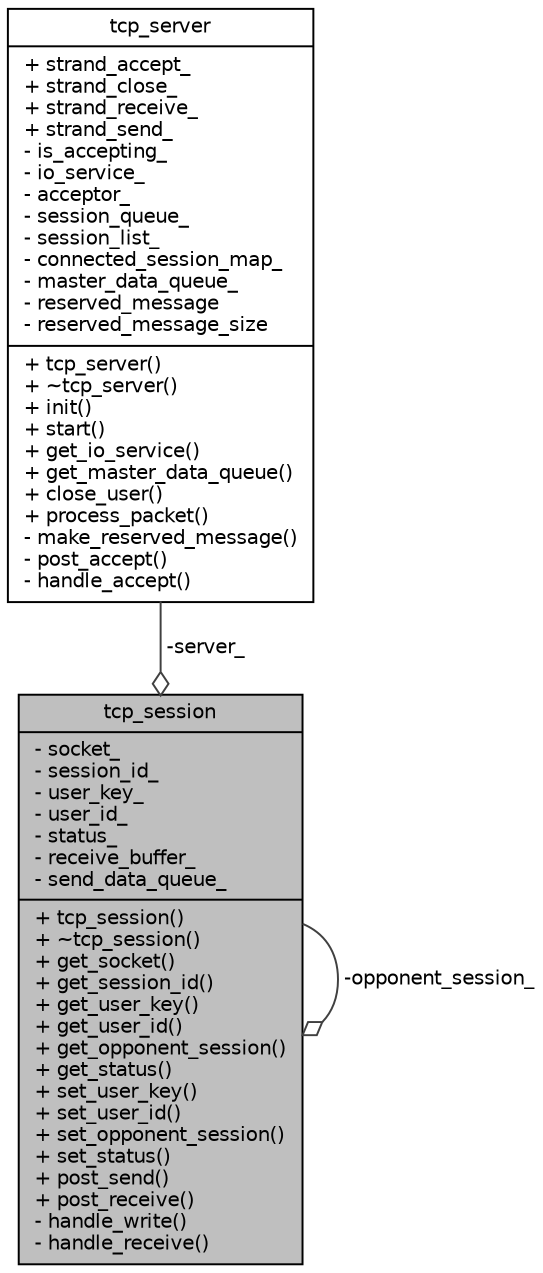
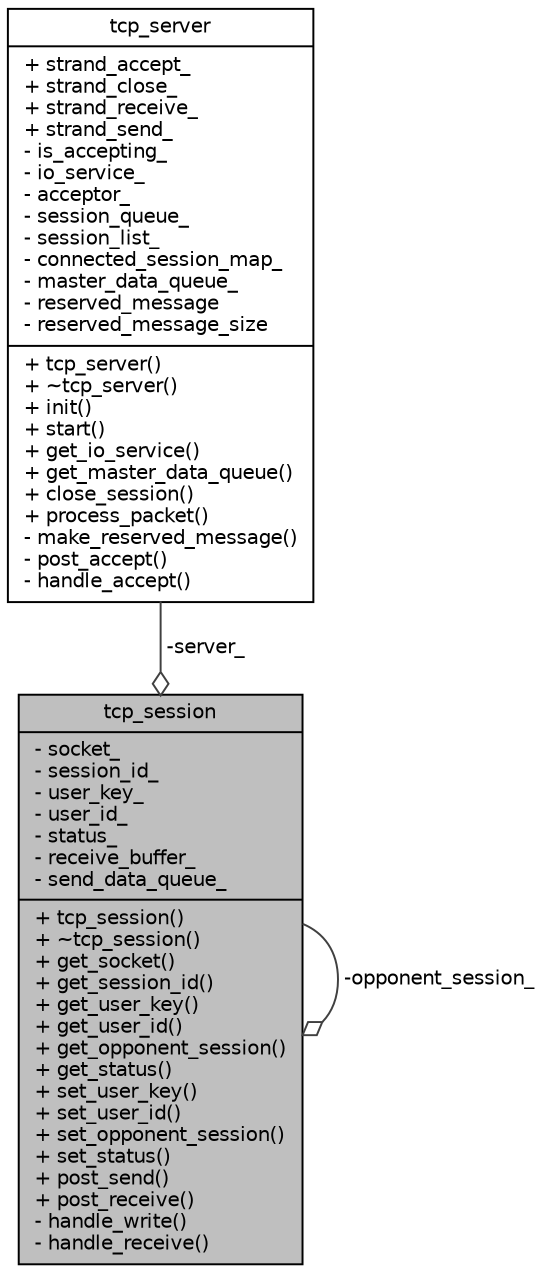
(94, 495) -> (109, 495)
